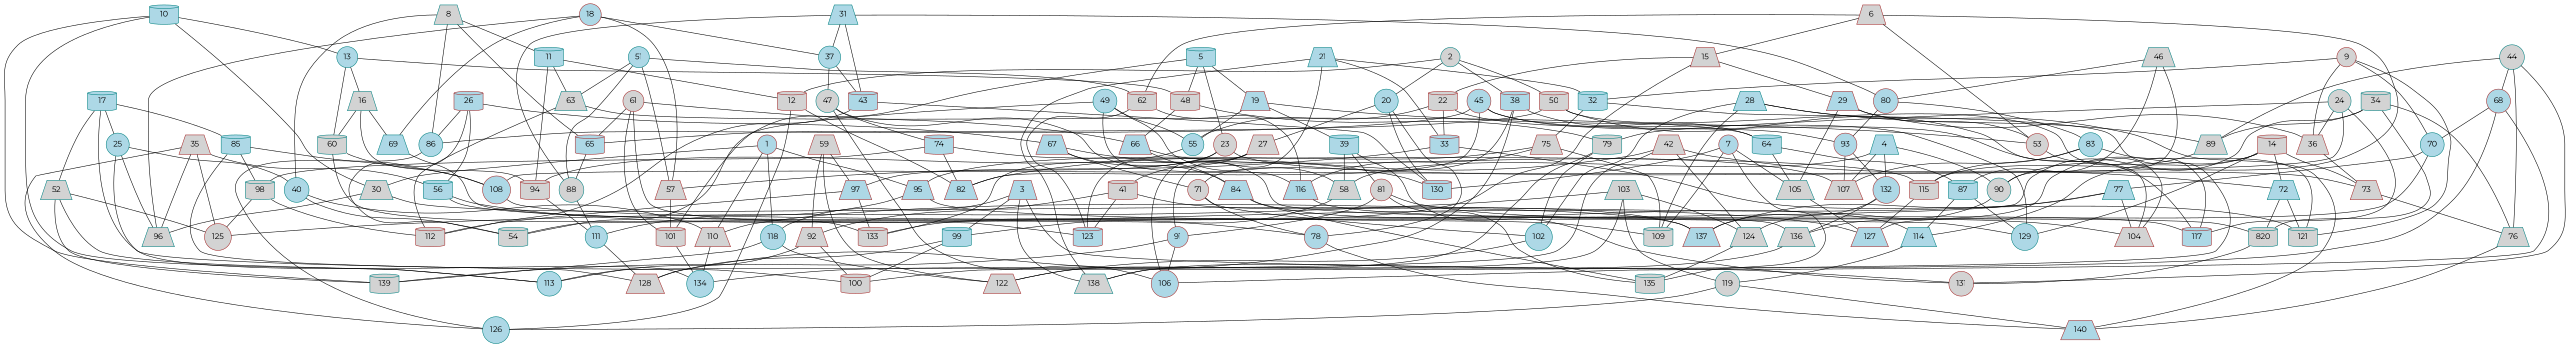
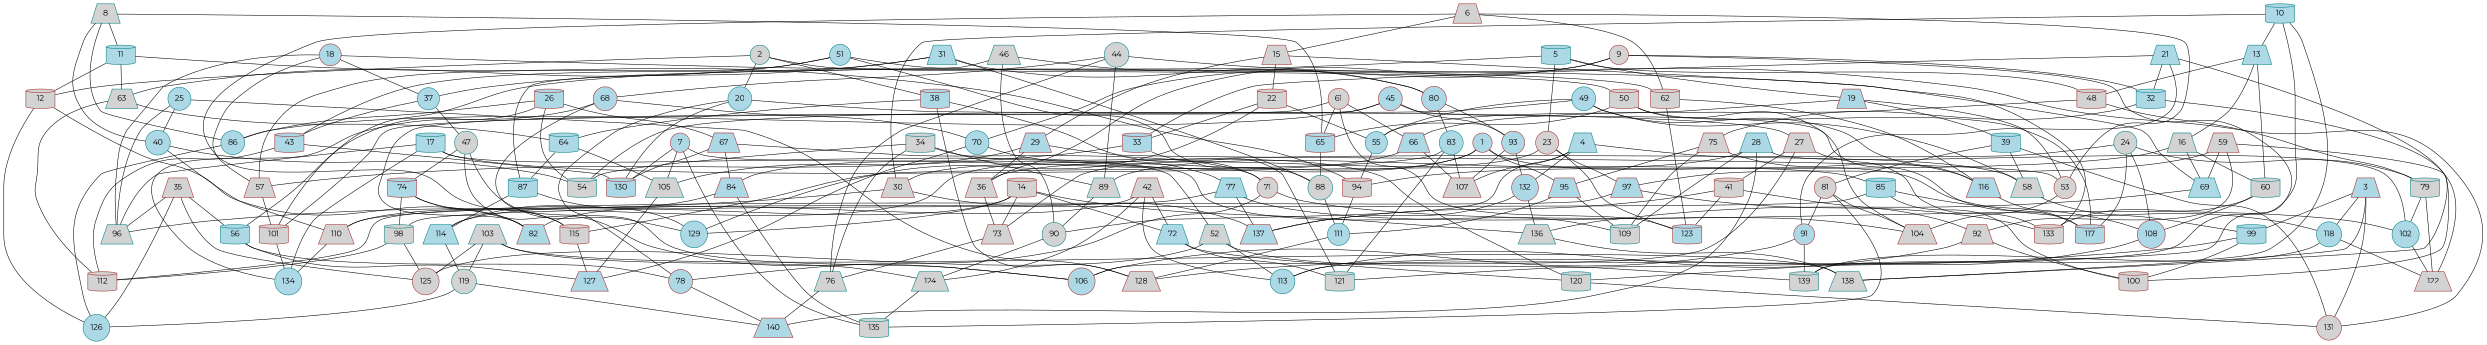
(347, 57) -> (2257, 55)
(110, 122) -> (247, 163)
none -> (2214, 165)
(376, 190) -> (898, 188)
(2263, 237) -> (1576, 281)
